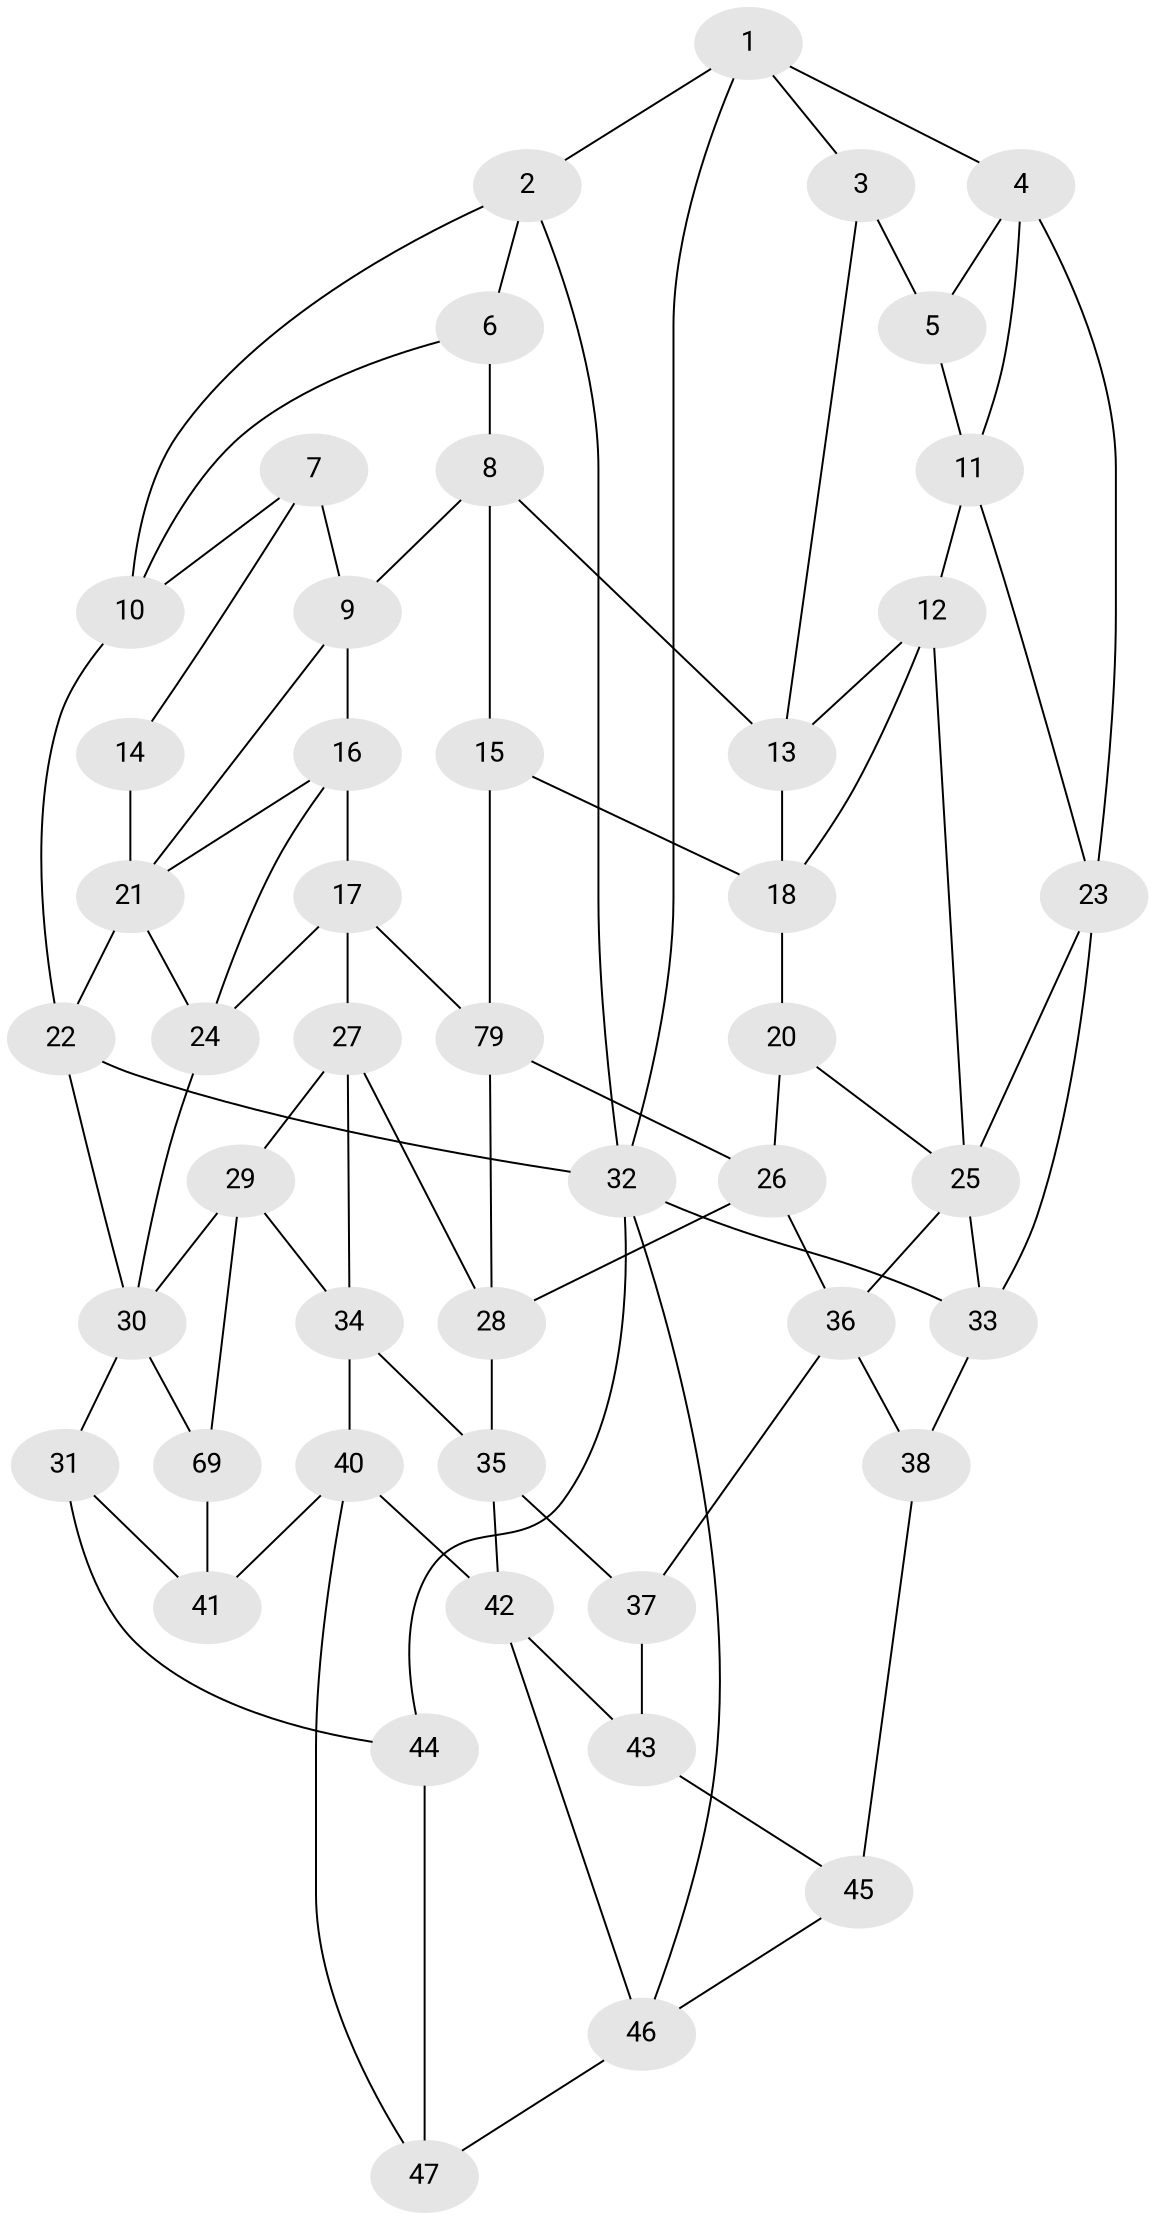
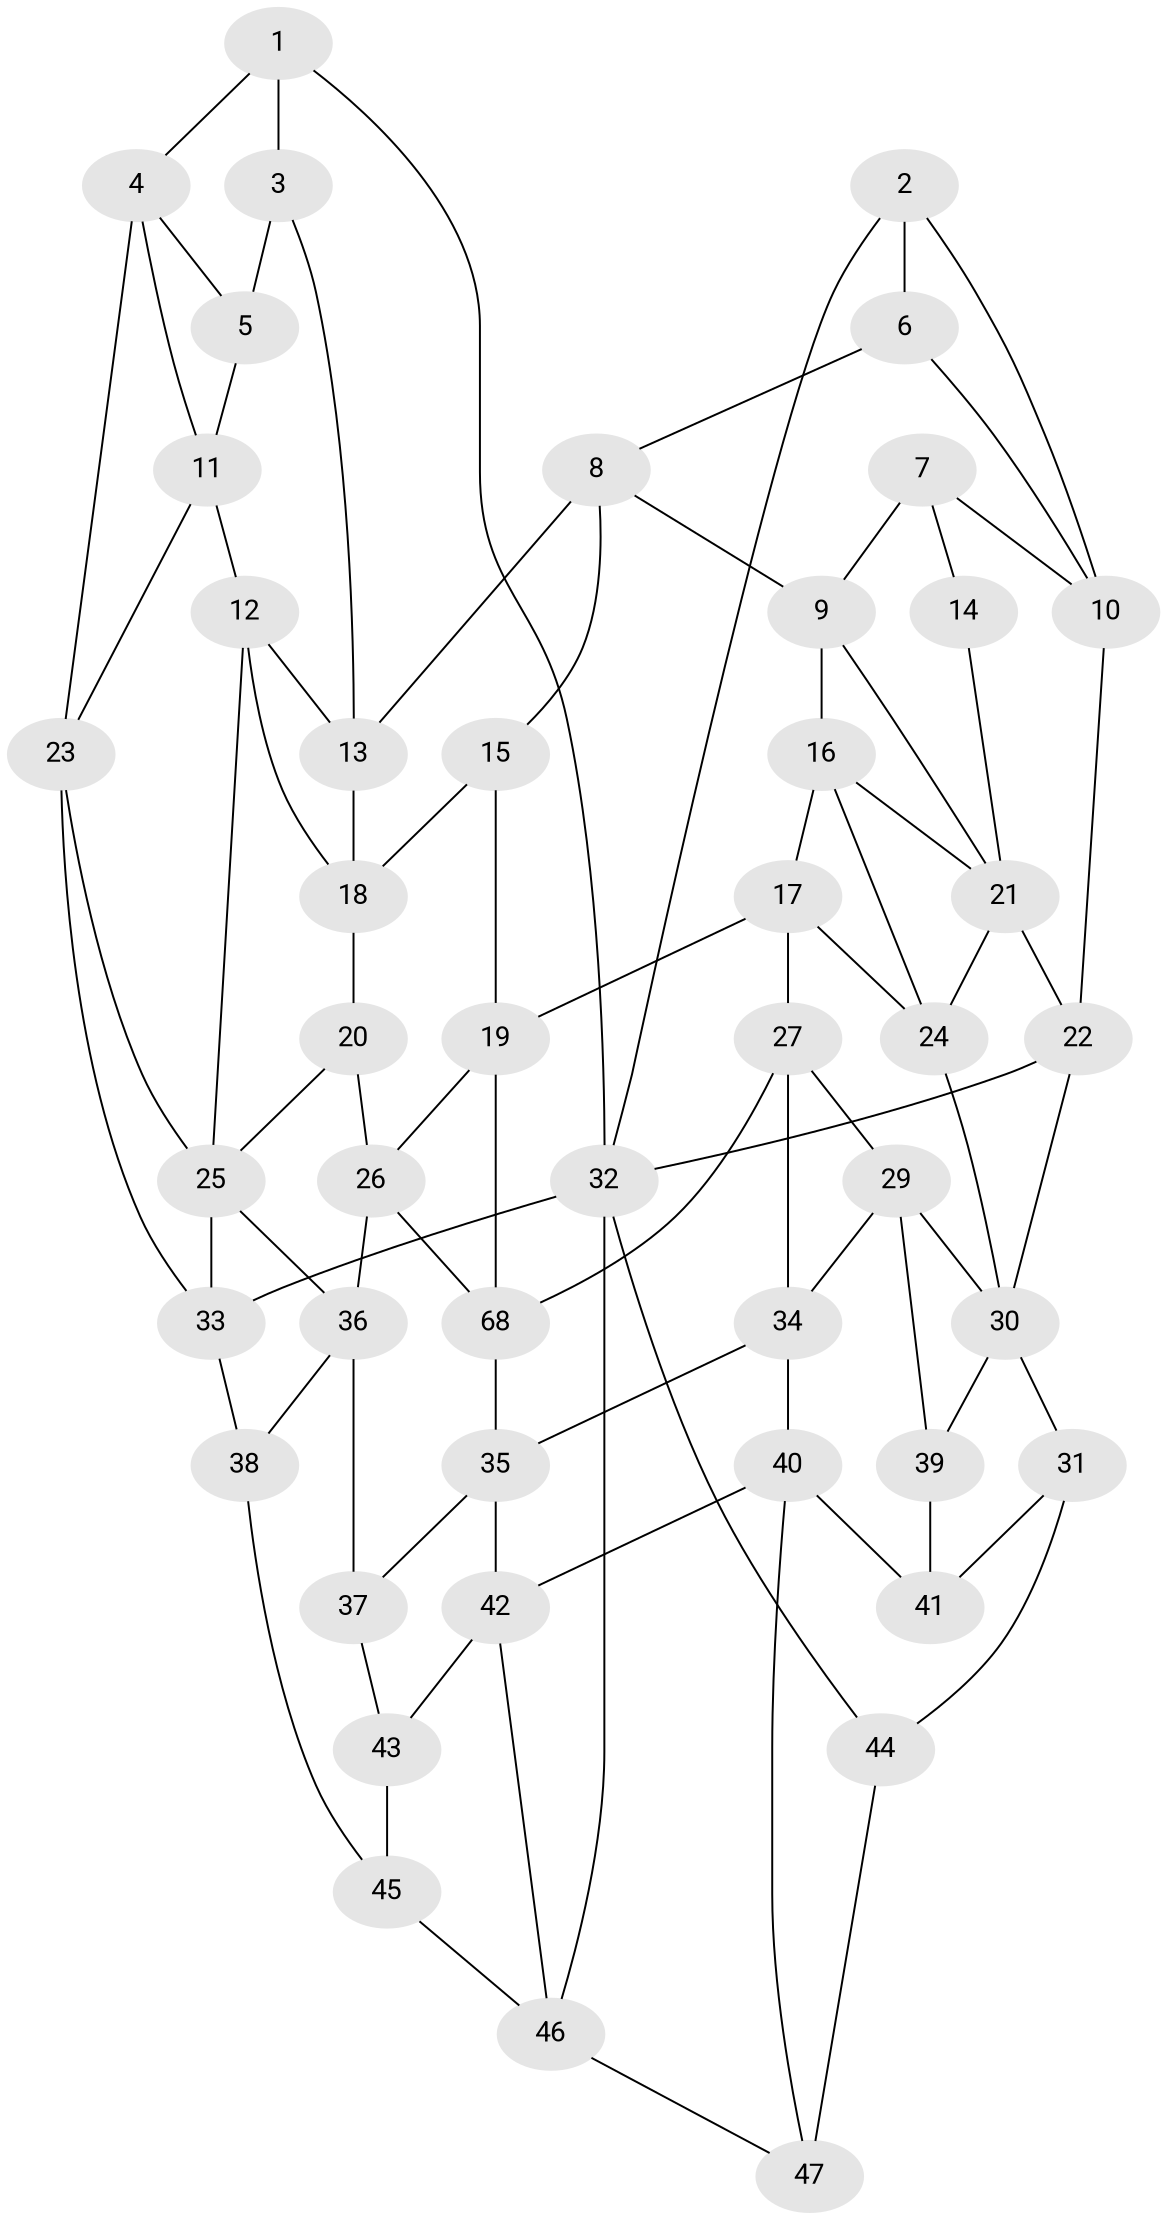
(638, 115) -> none
(490, 1039) -> (496, 1039)
(492, 1323) -> (496, 1323)
(207, 1465) -> (930, 1465)
